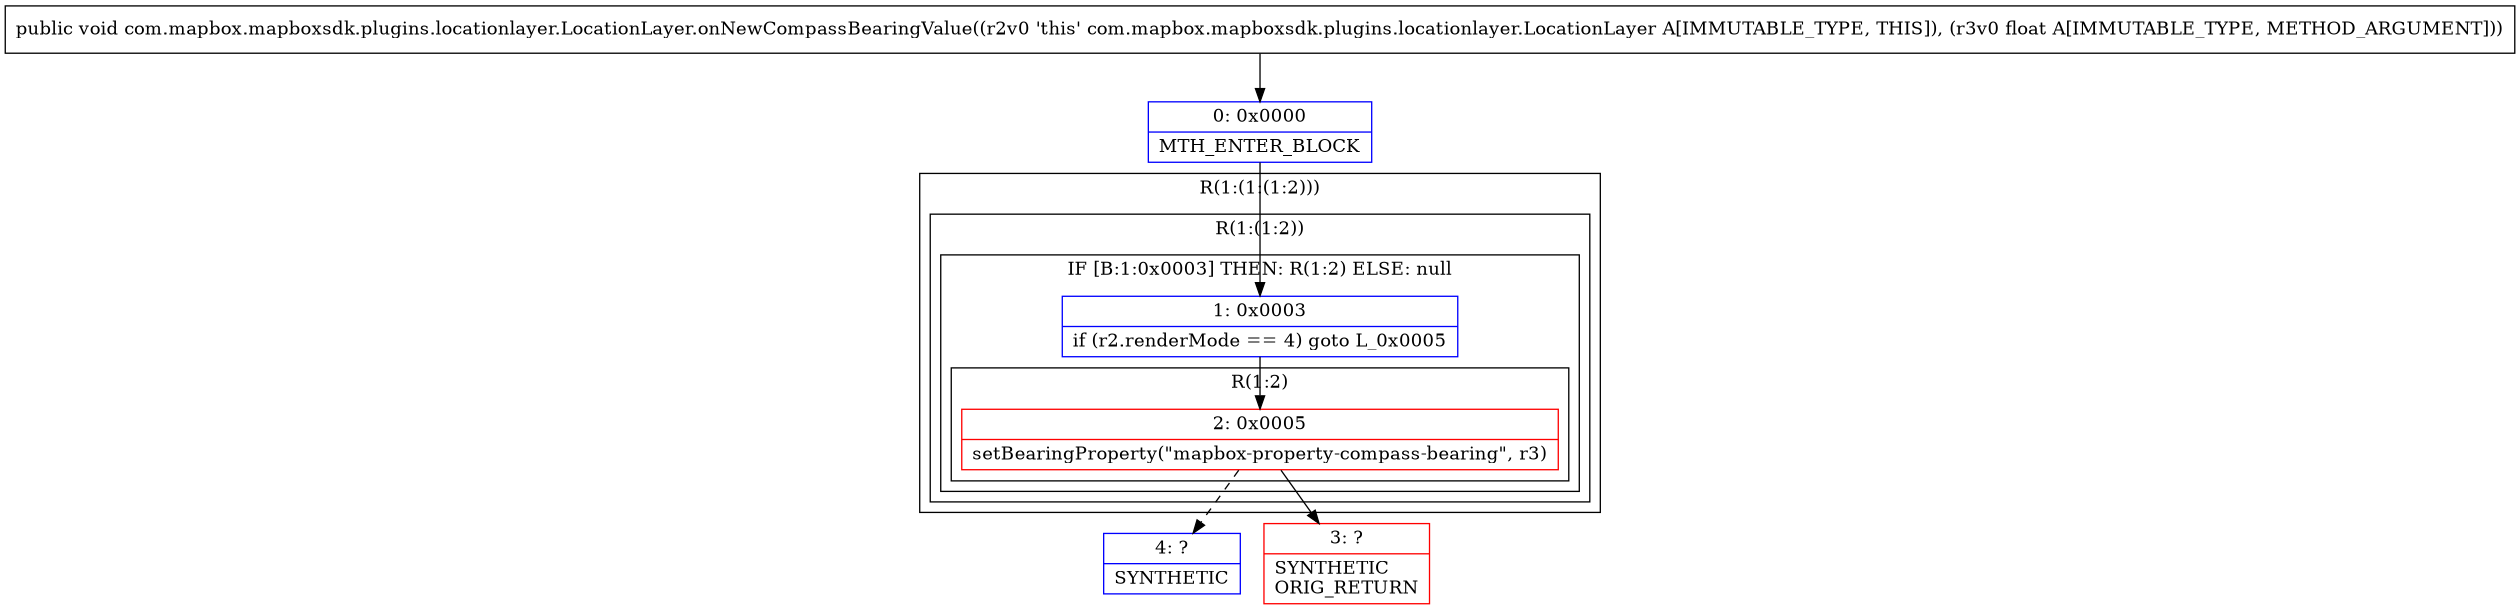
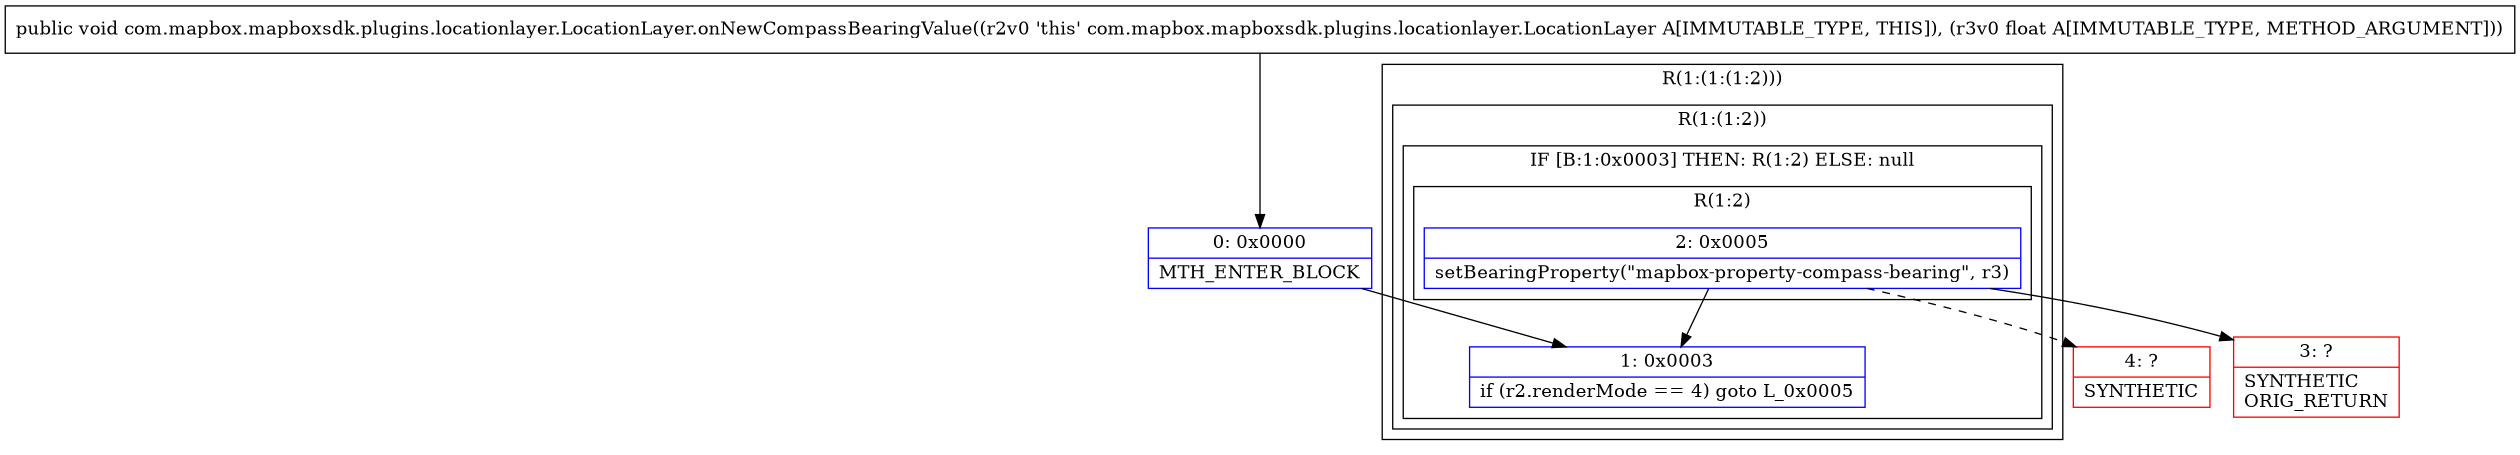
(1260, 376) -> (1698, 312)
(1260, 439) -> (1723, 258)
(1172, 564) -> (2142, 377)
